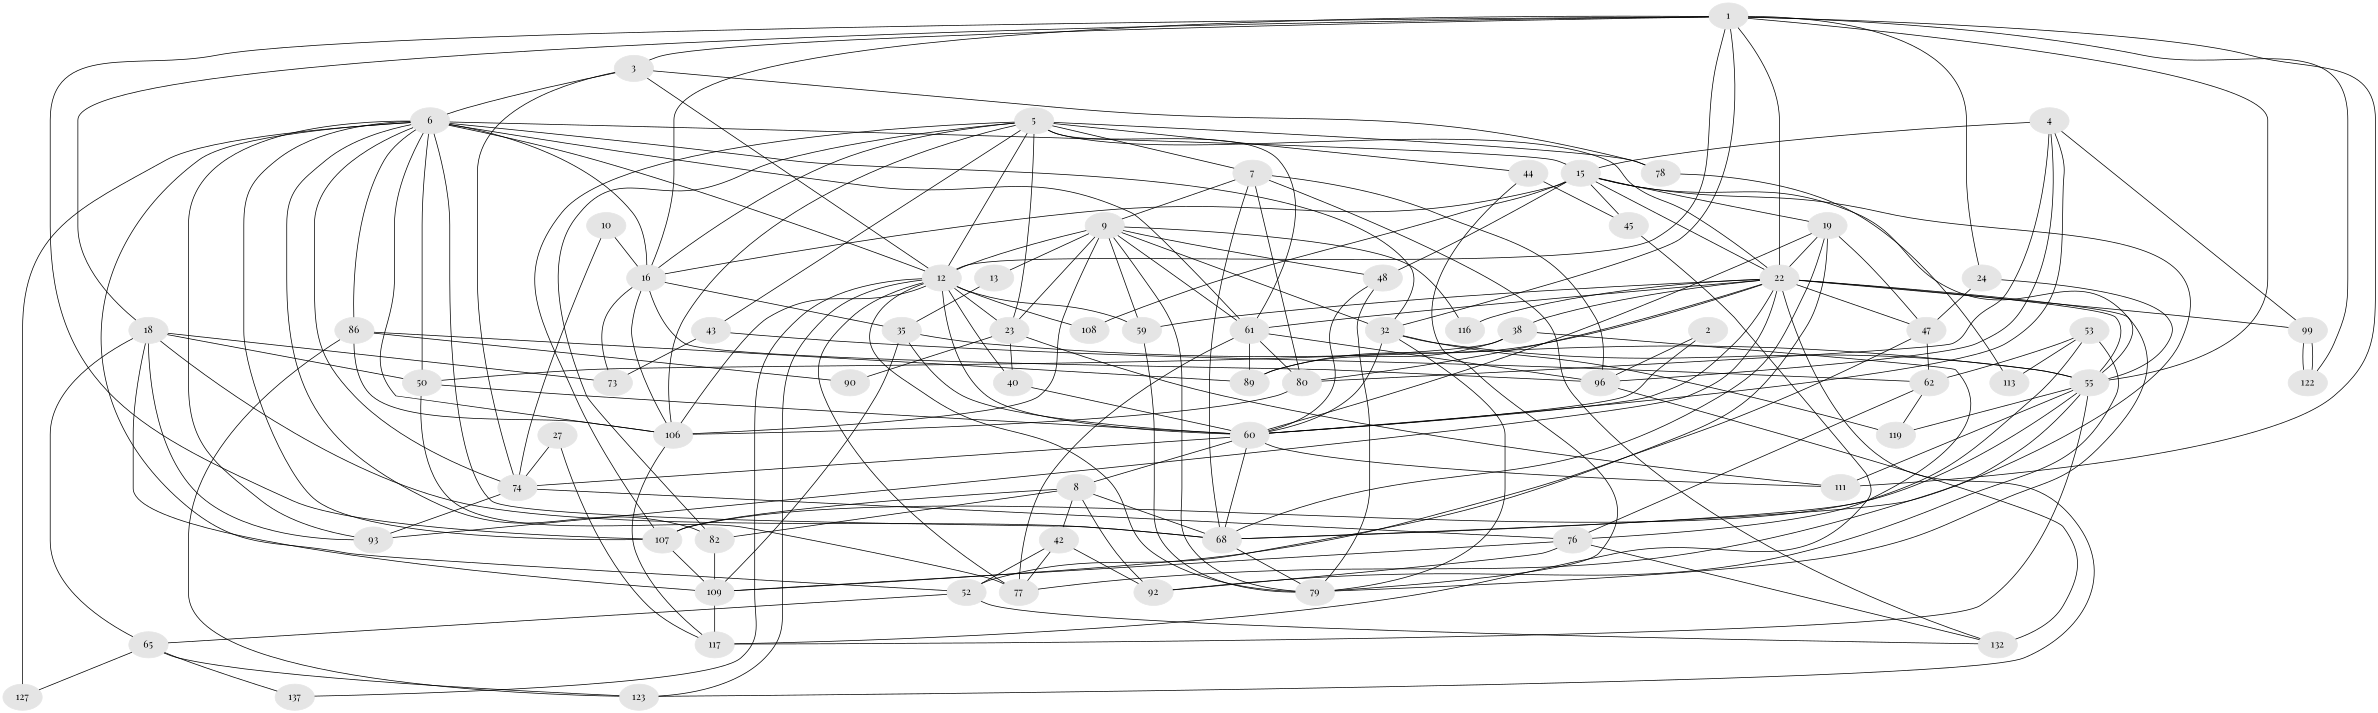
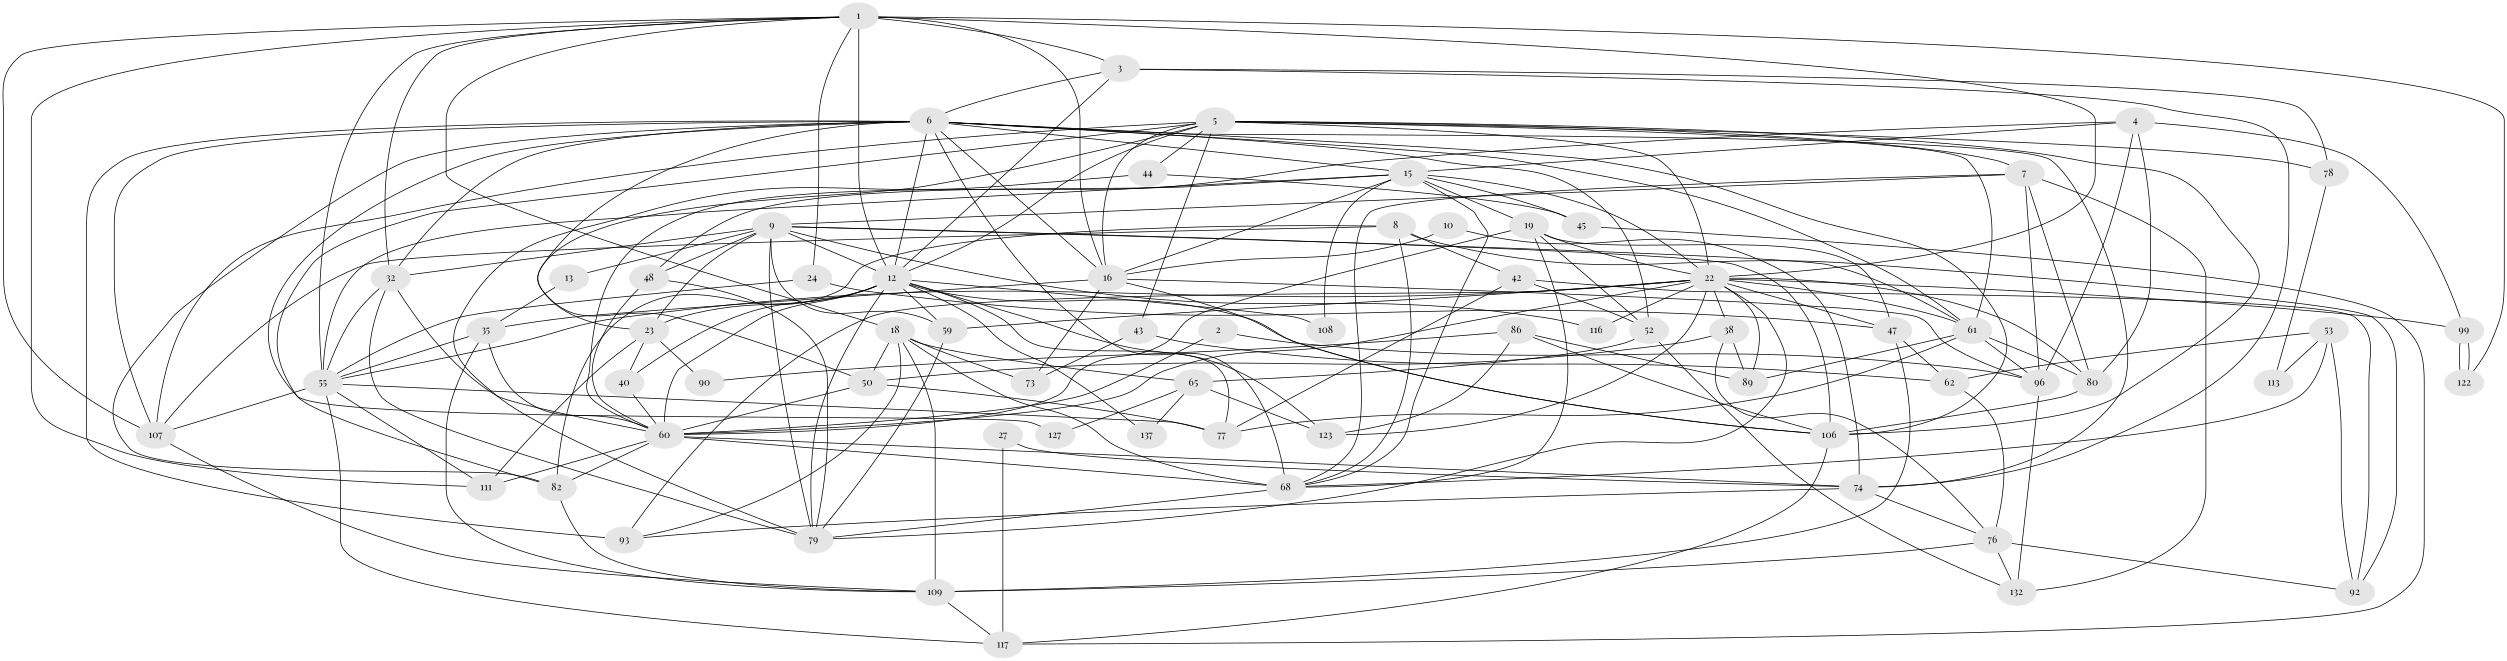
(364, 215) -> none
(1896, 435) -> none
(1187, 454) -> (609, 462)
